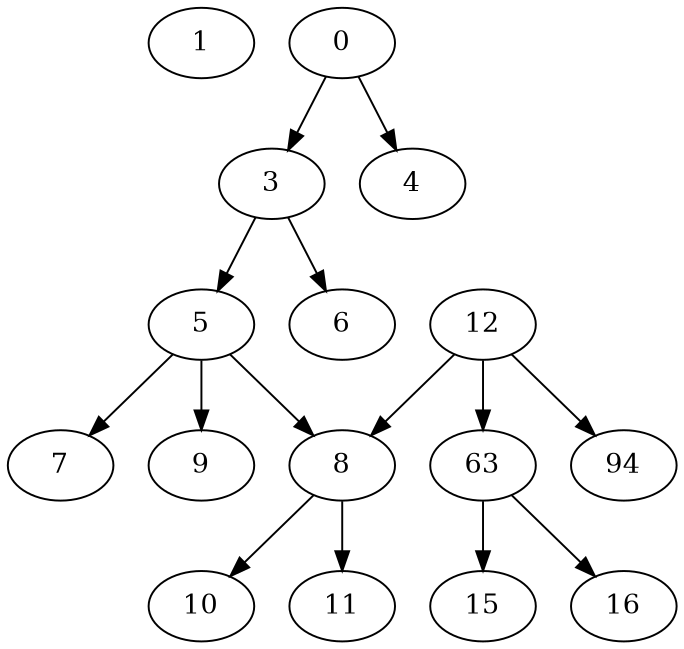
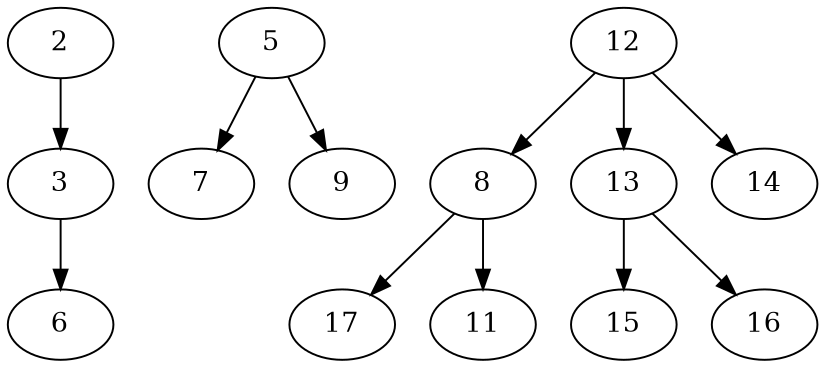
(201, 43) -> none
(342, 43) -> (61, 43)
(413, 184) -> none
(241, 245) -> none
(265, 388) -> none
(483, 465) -> (624, 184)
(624, 465) -> (765, 184)
(201, 606) -> (342, 325)
